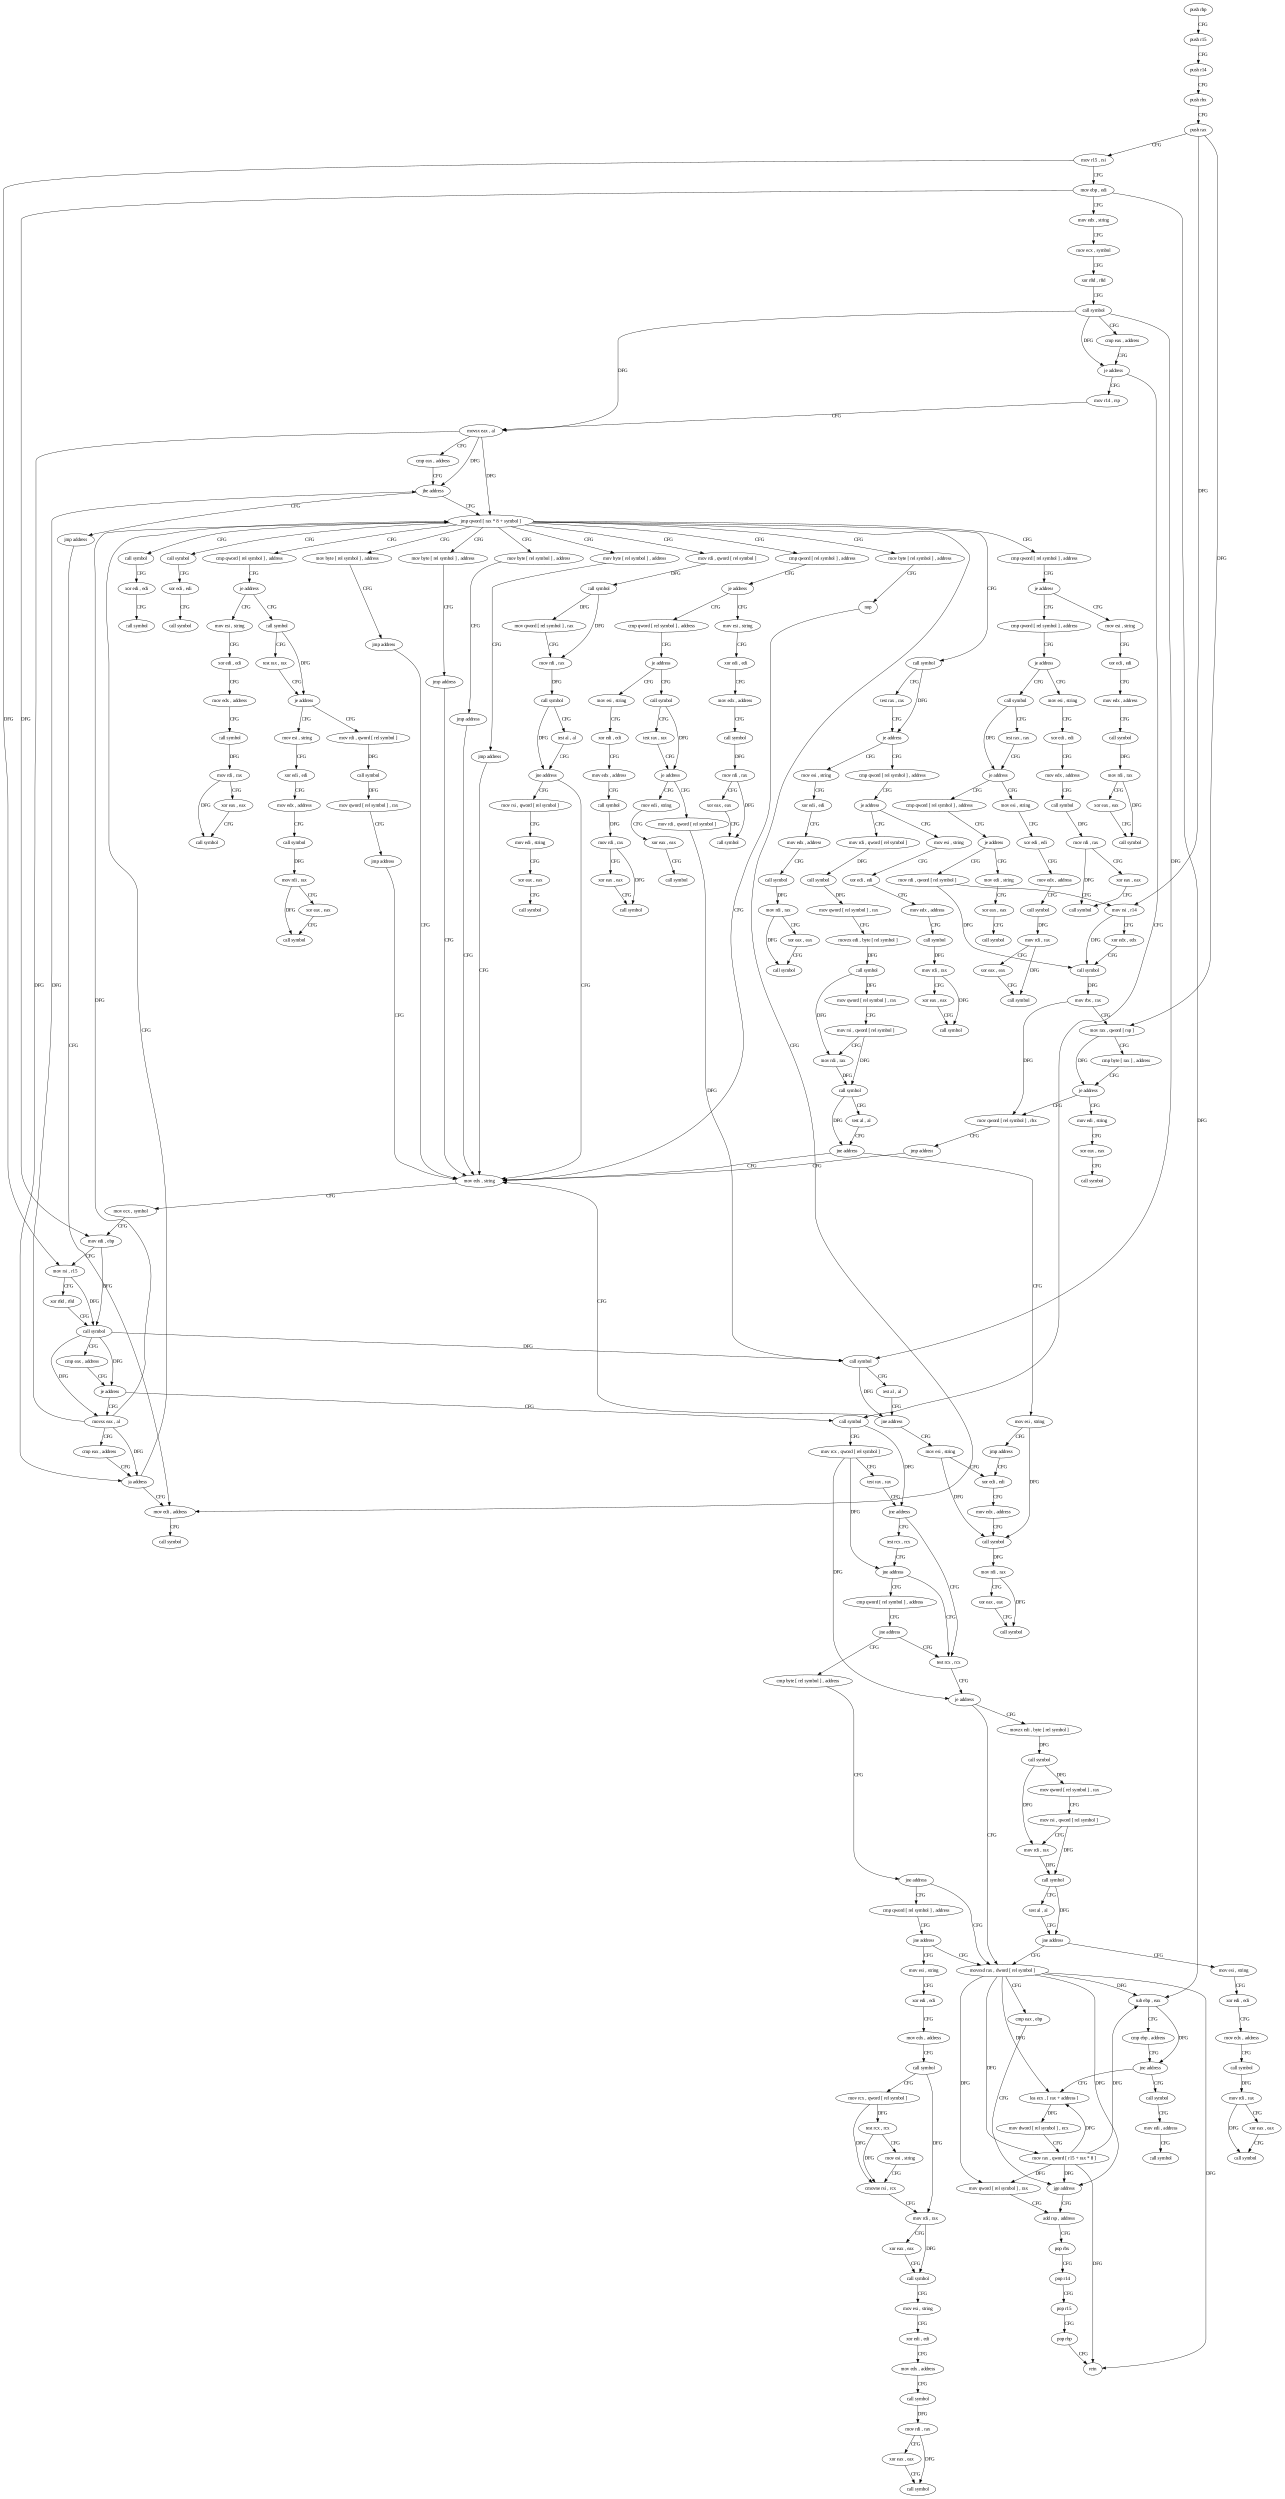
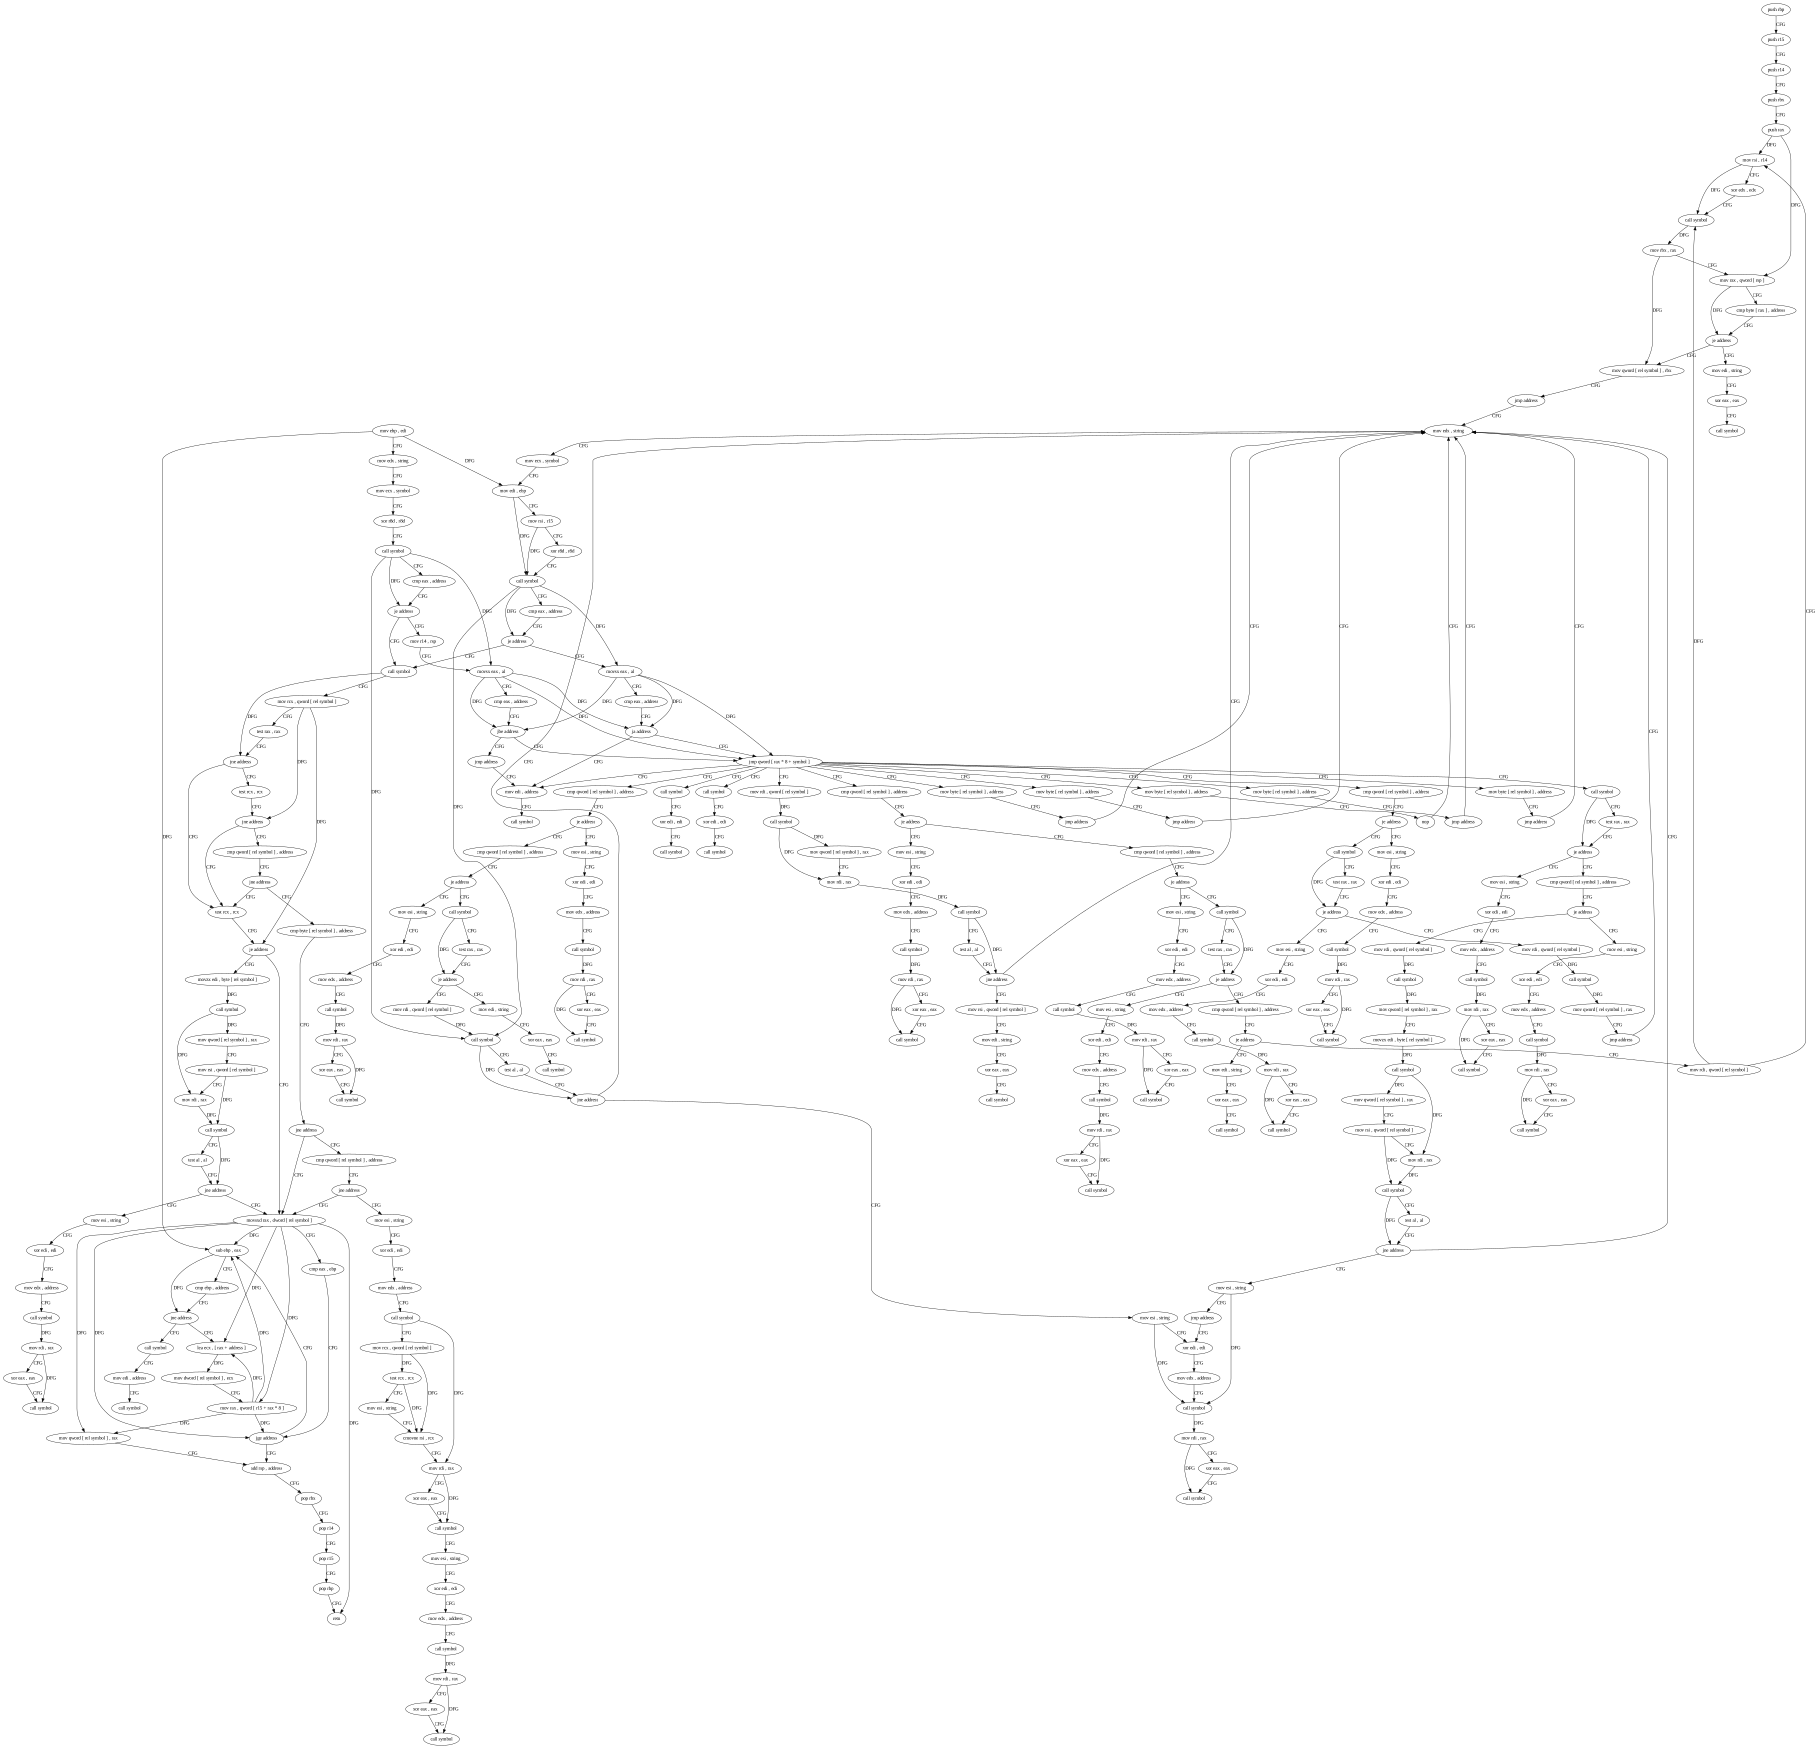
(1094, 160) -> none
none -> (298, 1345)
(1093, 2258) -> none
